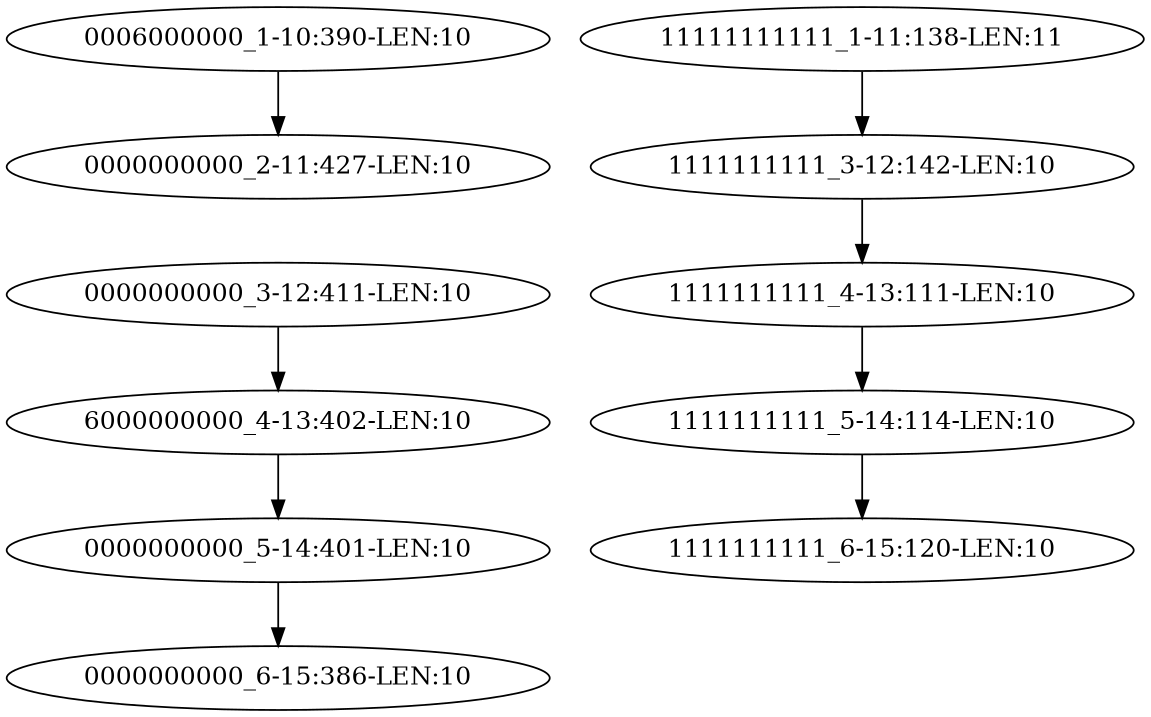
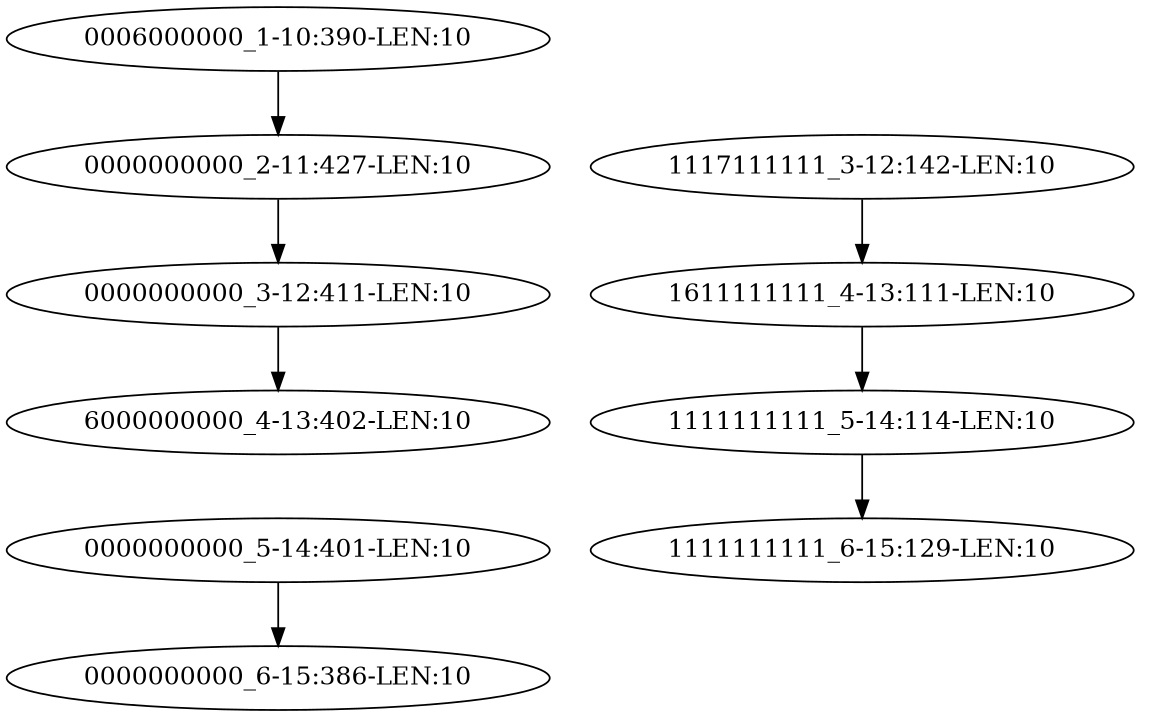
(862, 39) -> none
(862, 167) -> (862, 167)
none -> (278, 222)
(862, 295) -> (862, 295)
(278, 478) -> none
(862, 550) -> (862, 550)
